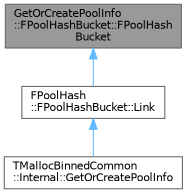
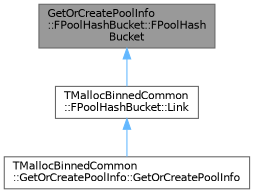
(93, 102) -> (127, 102)
(93, 173) -> (127, 173)
